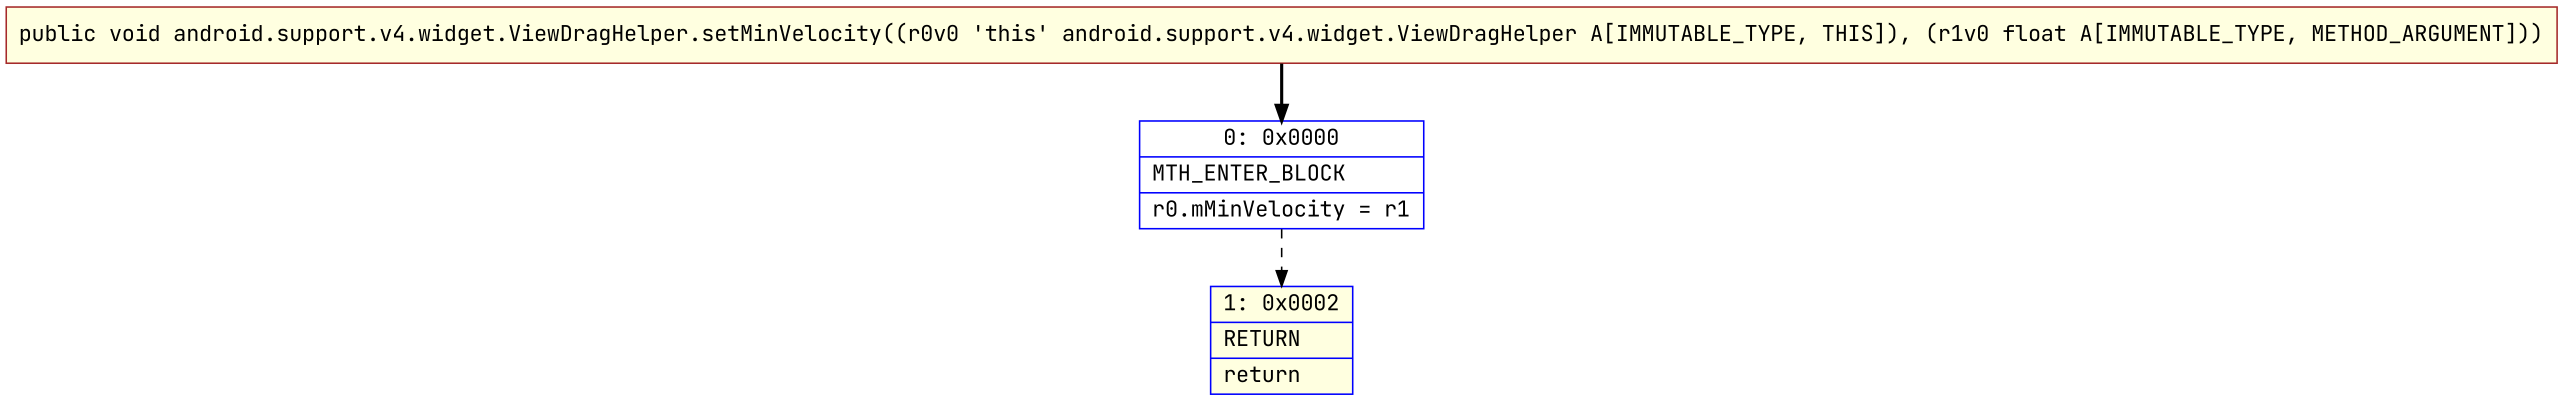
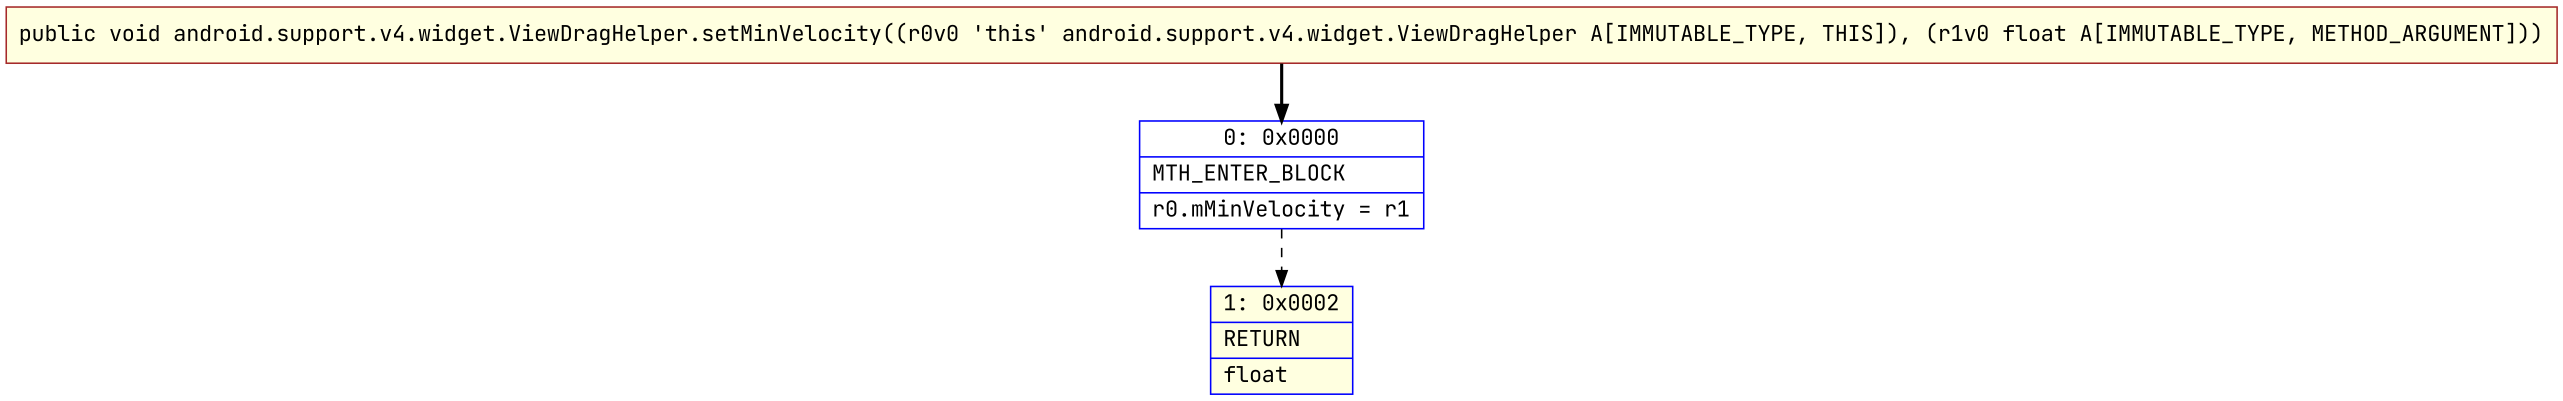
(1262, 375) -> (1256, 375)
